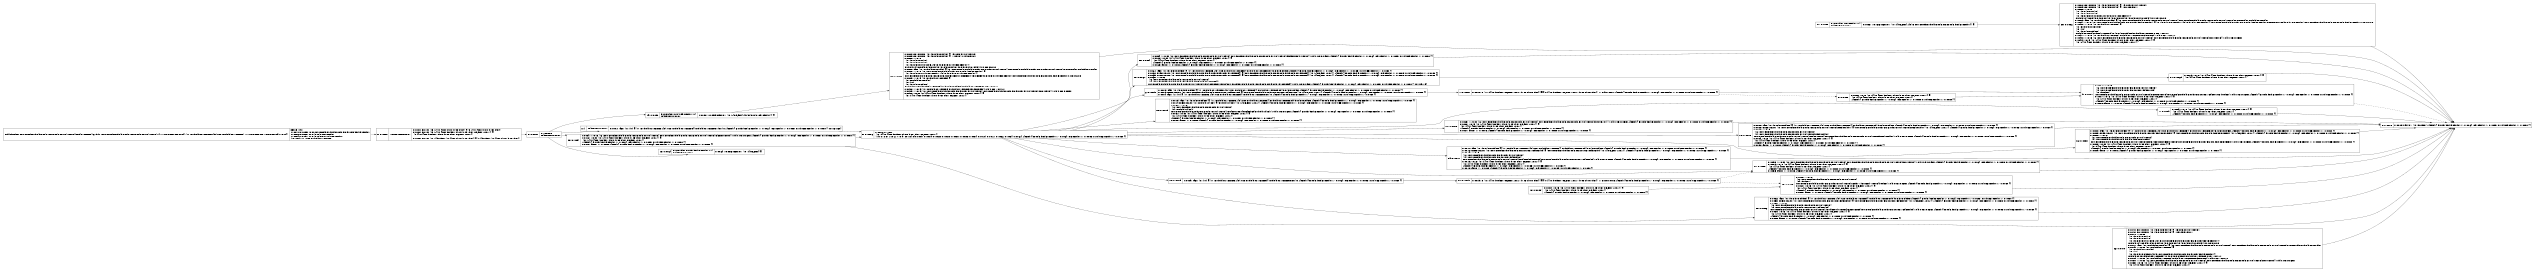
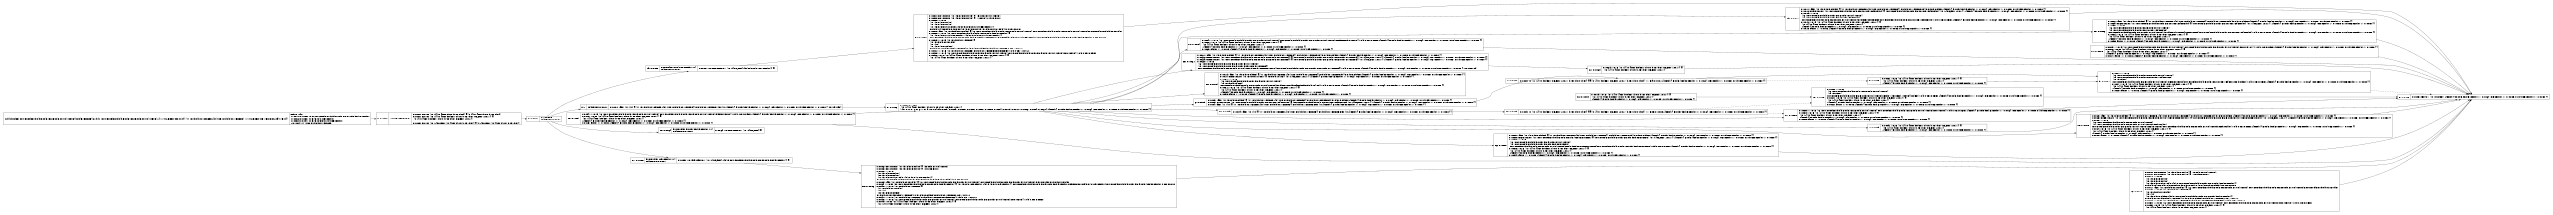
(1285, 130) -> none
(563, 135) -> (605, 147)
